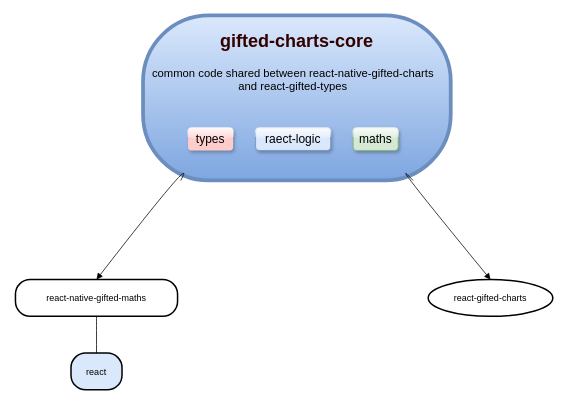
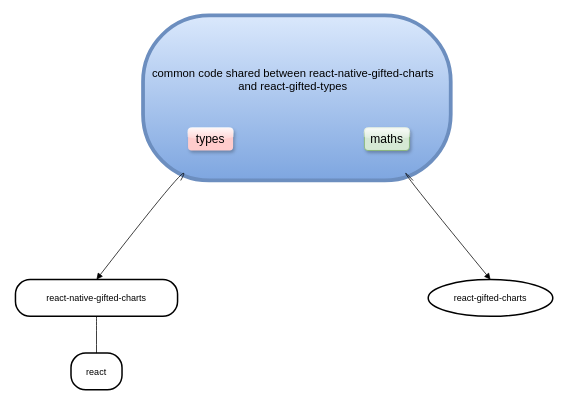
(297, 42) -> none
(293, 139) -> none
(375, 139) -> (387, 139)
(96, 298) -> (96, 298)
(96, 371) -> (96, 371)
